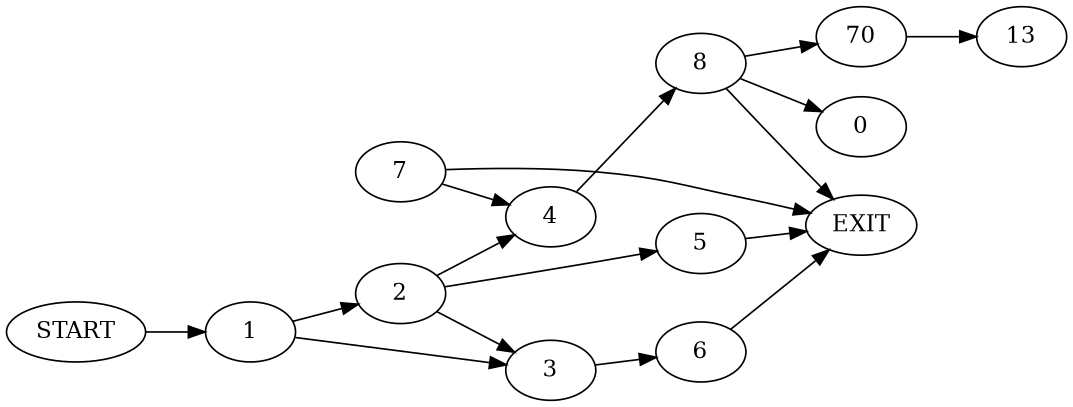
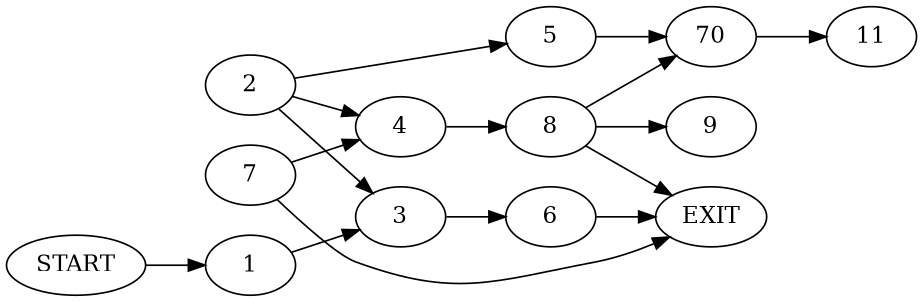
(1022, 37) -> (872, 37)
(861, 127) -> (711, 127)
(768, 236) -> (623, 37)
(317, 315) -> none
